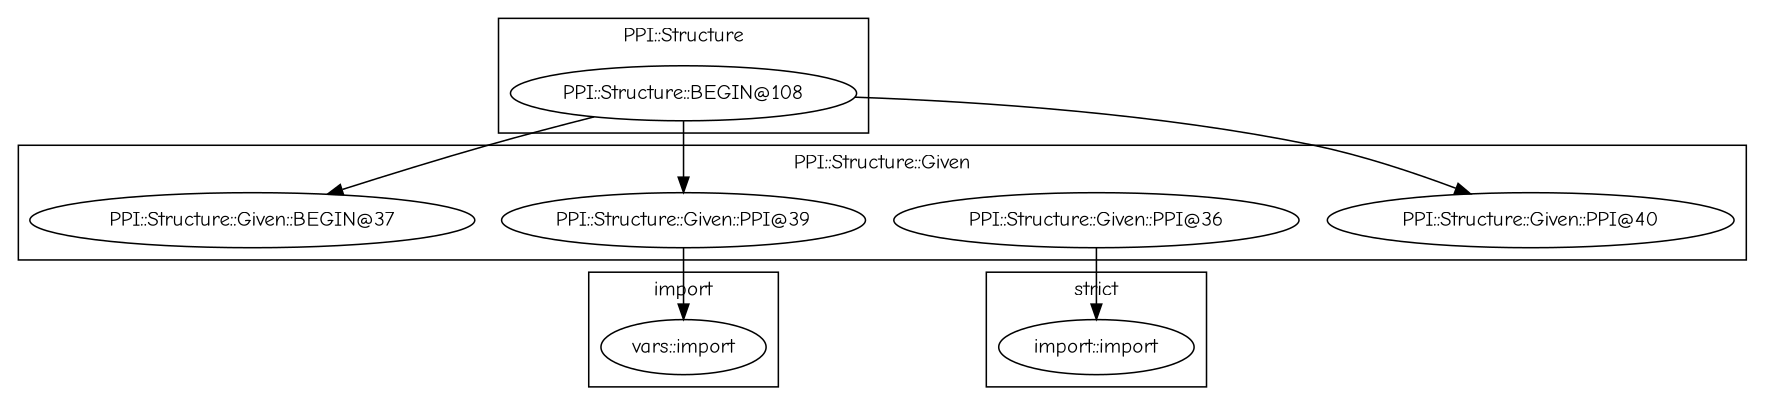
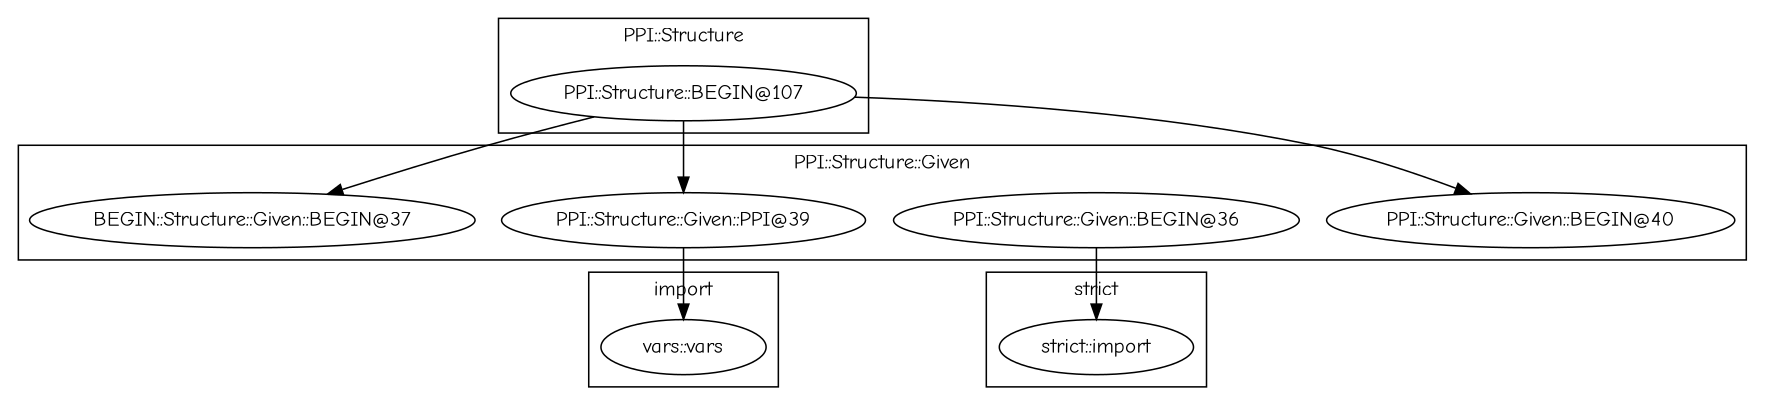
(684, 93) -> (684, 93)
(252, 220) -> (252, 220)
(1096, 220) -> (1096, 220)
(1531, 220) -> (1531, 220)
(684, 347) -> (684, 347)
(1096, 347) -> (1096, 347)
